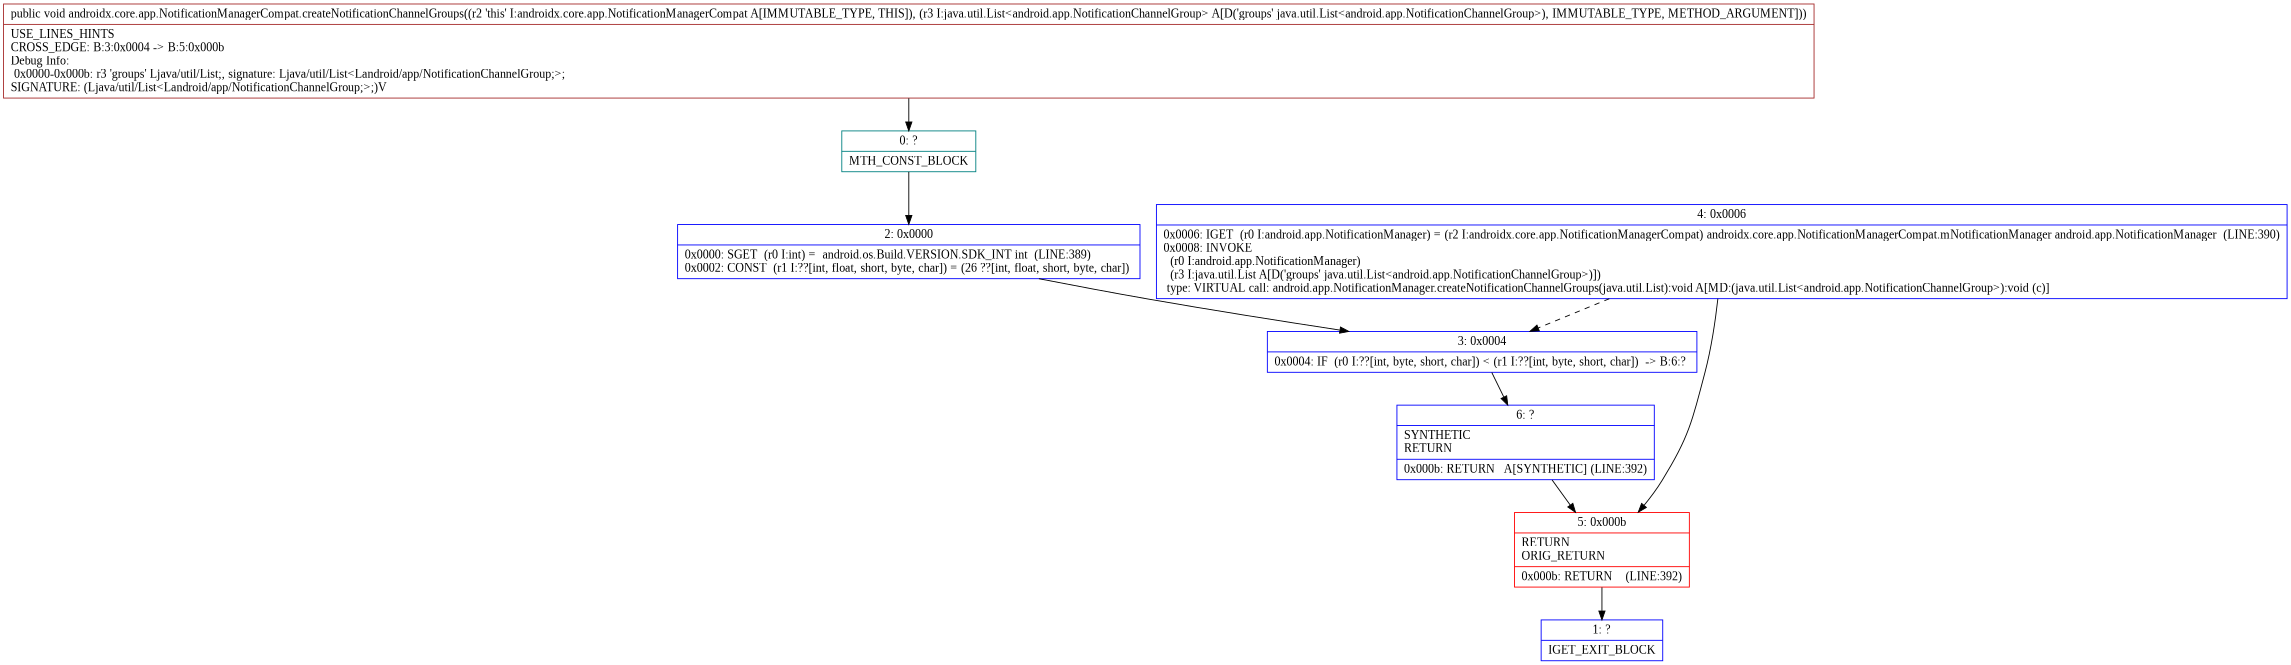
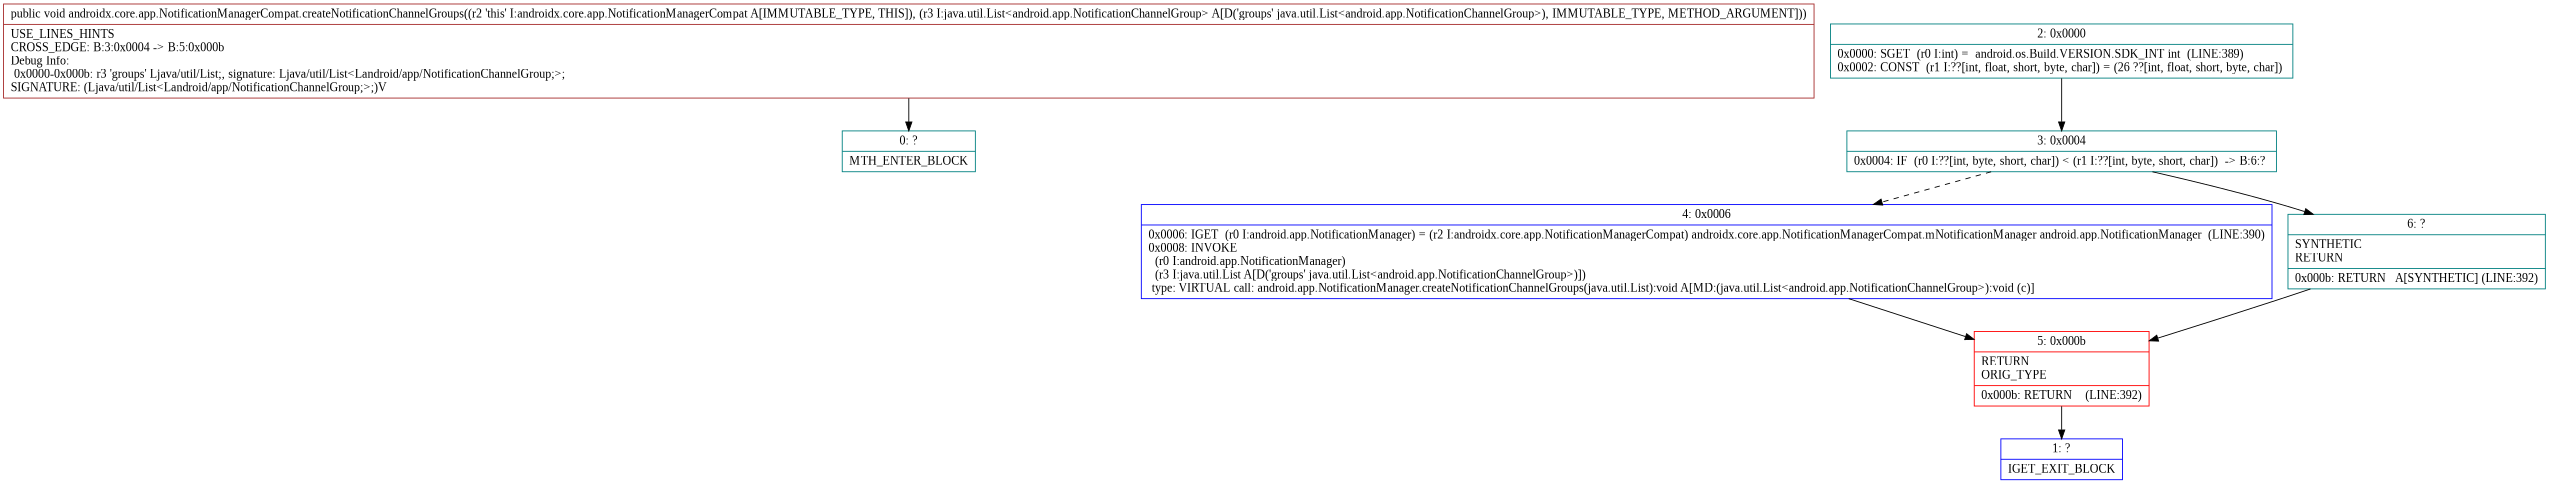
(909, 161) -> (909, 161)
(909, 193) -> none
(909, 252) -> (2062, 51)
(1574, 313) -> (1937, 187)
(1482, 352) -> (2062, 151)
(1526, 442) -> (2417, 252)
(1563, 556) -> (2014, 375)
